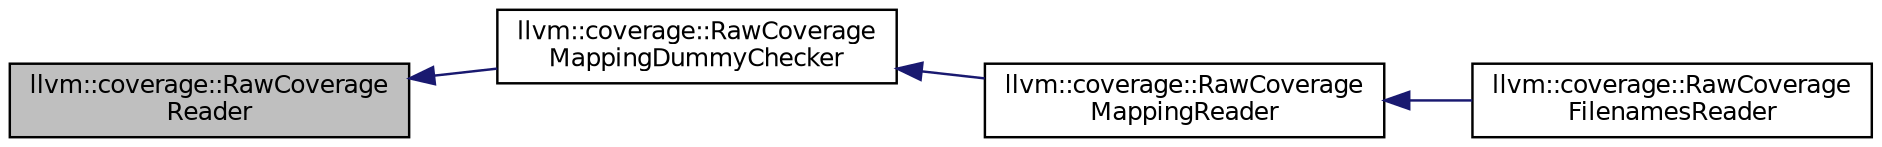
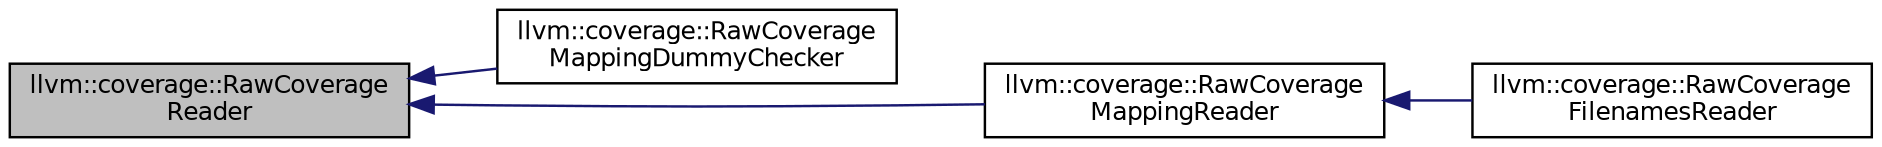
(953, 75) -> (710, 106)
